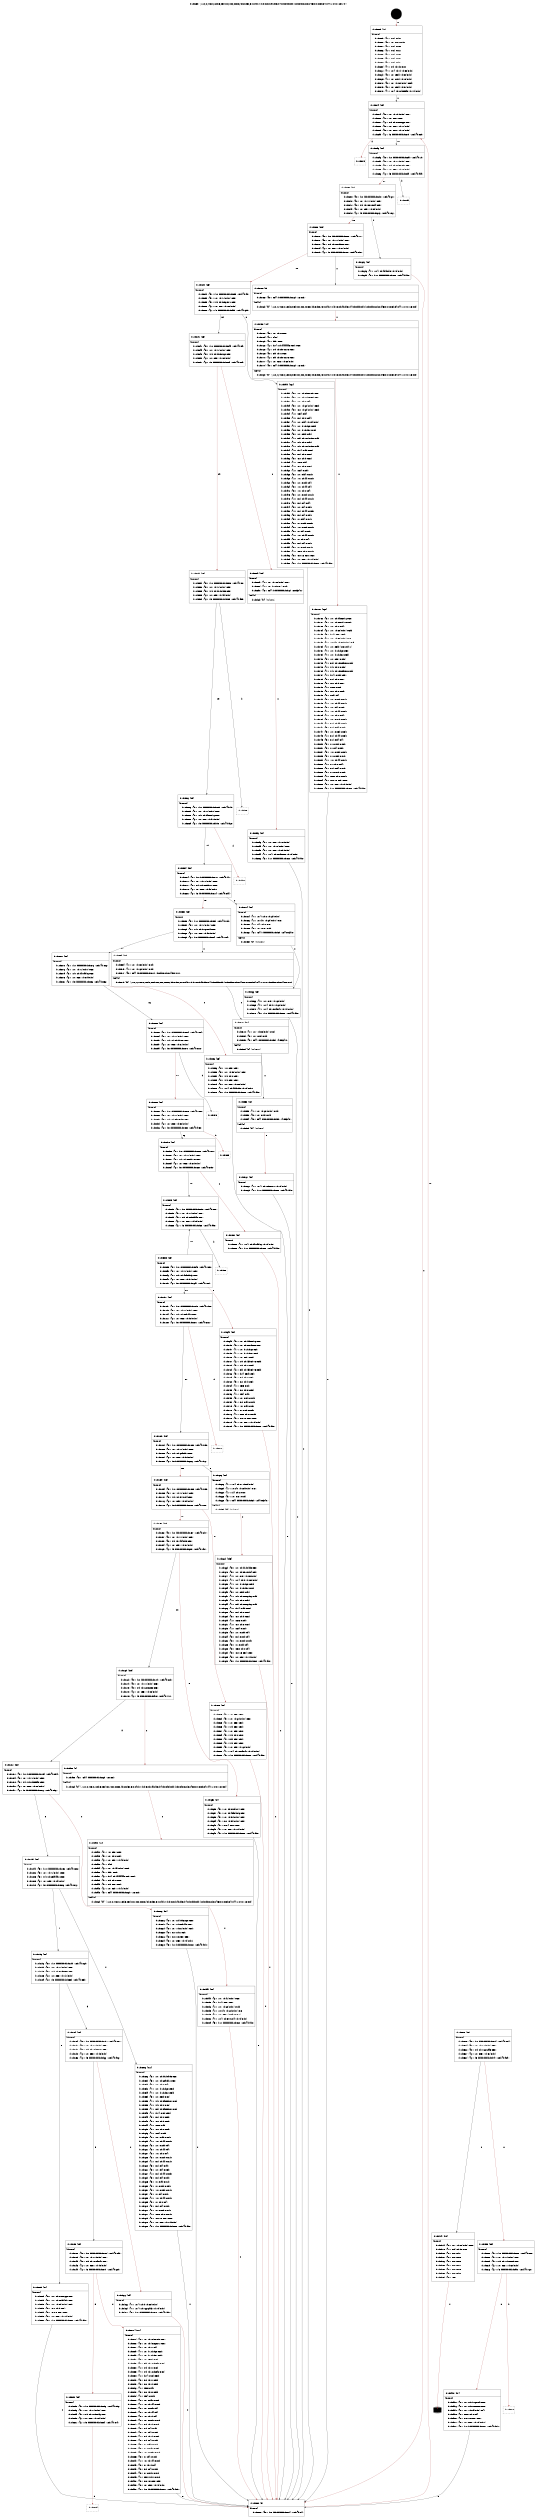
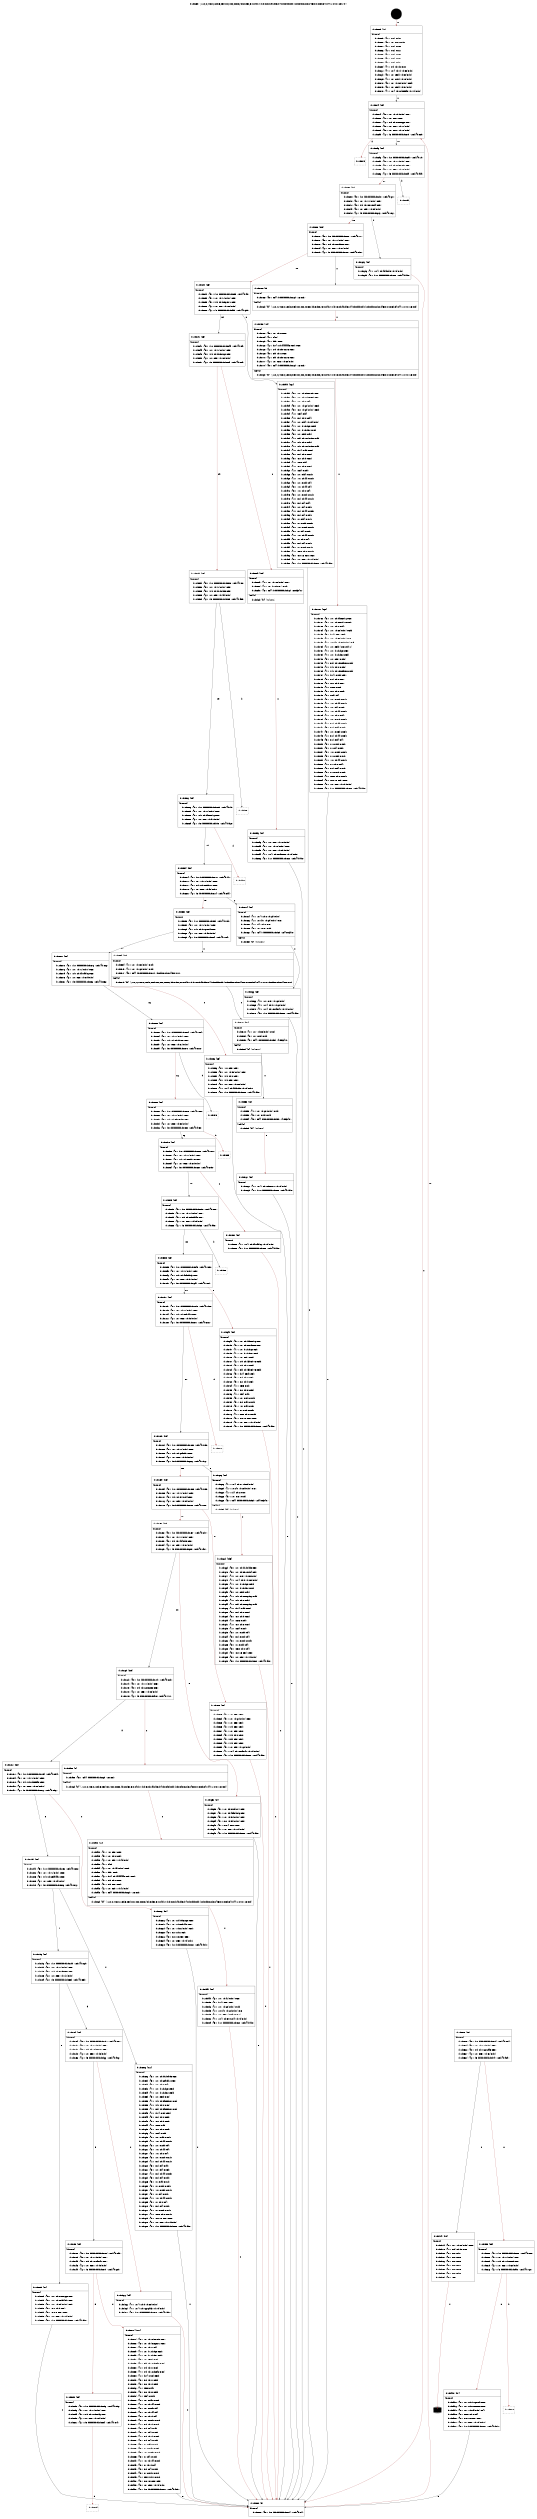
(177, 1076) -> (177, 1076)
(189, 1243) -> (184, 1241)
